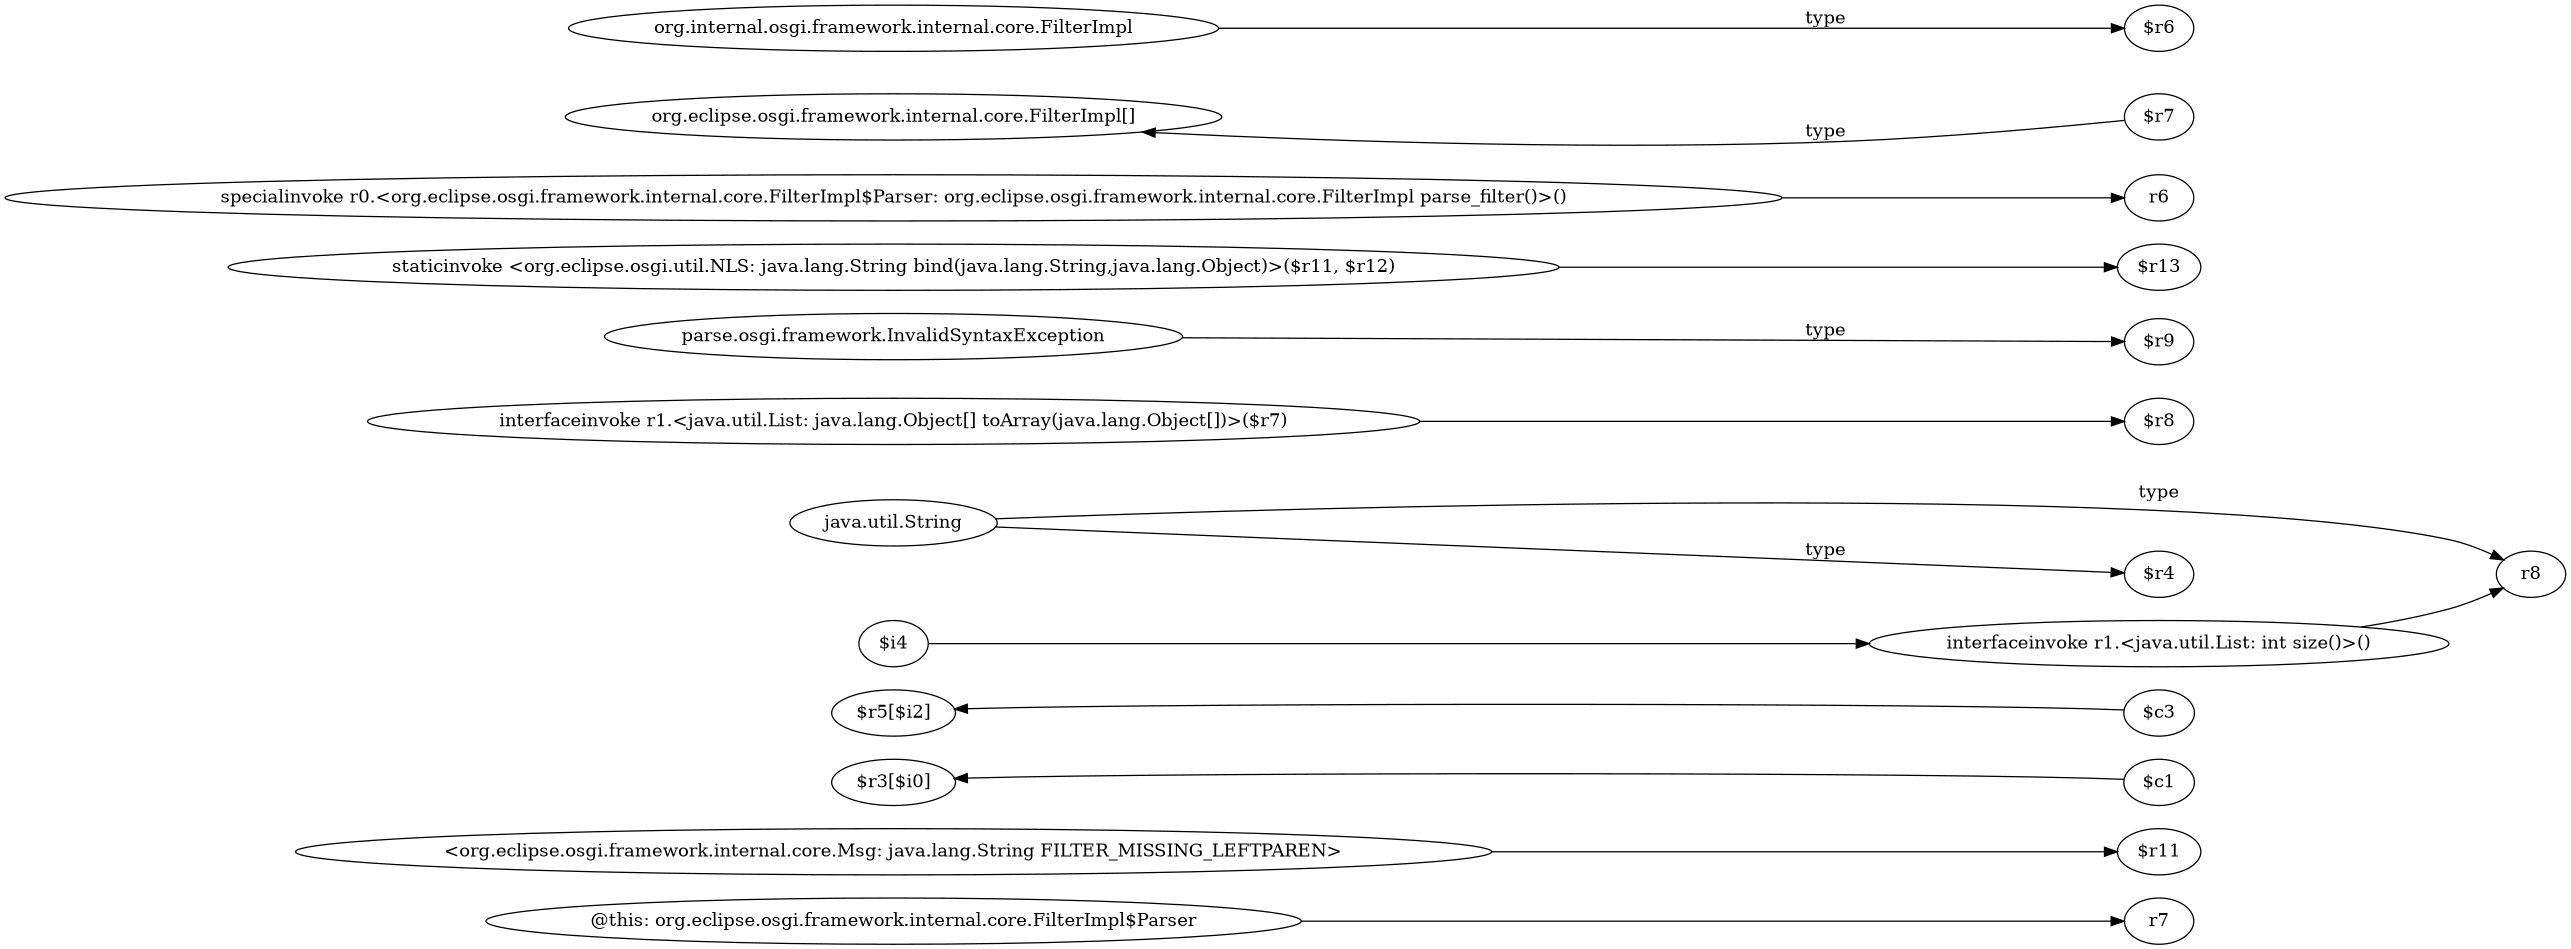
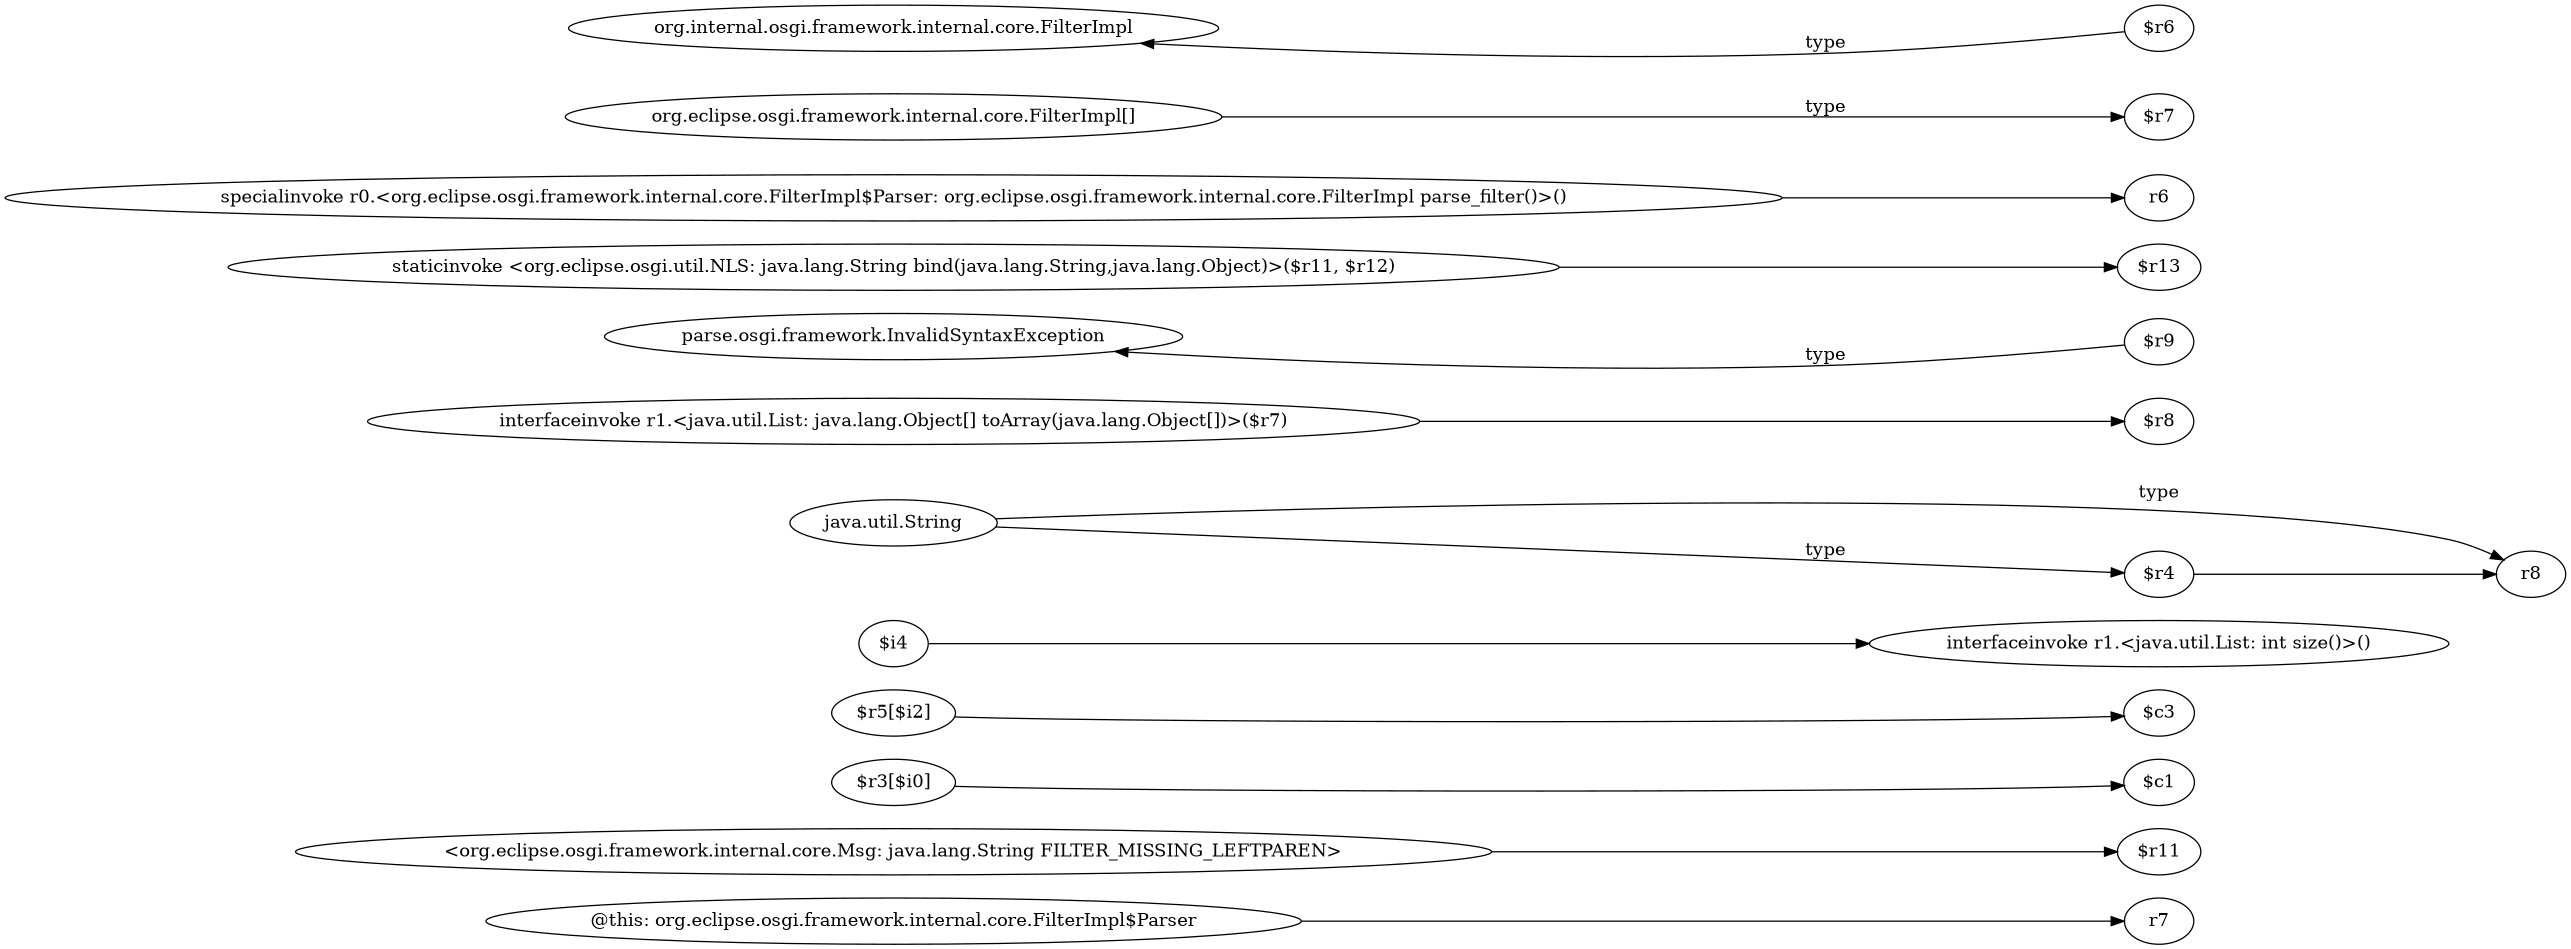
(1665, 28) -> (1640, 56)
(1640, 145) -> (1666, 117)
(1647, 340) -> (1627, 368)
(2427, 614) -> (2338, 574)
(1546, 704) -> (1533, 722)
(1546, 774) -> (1533, 791)
